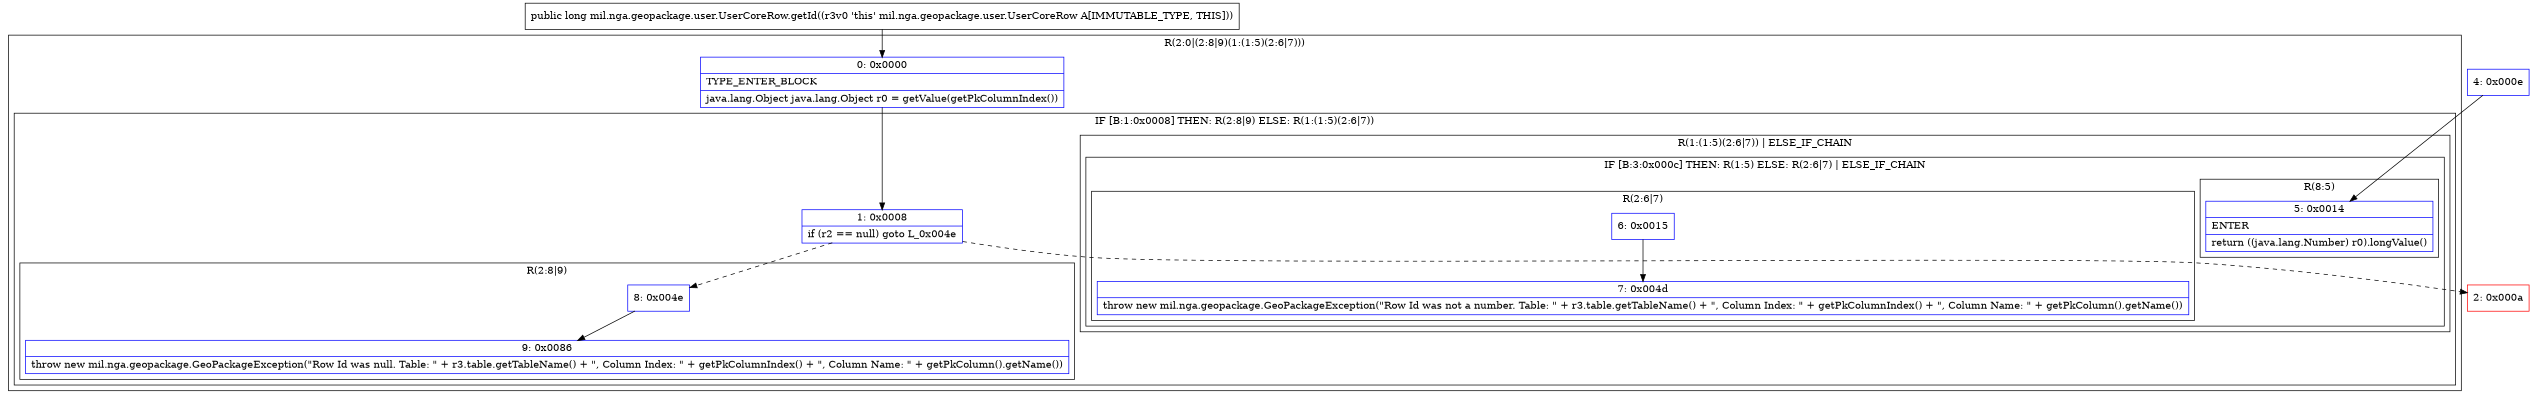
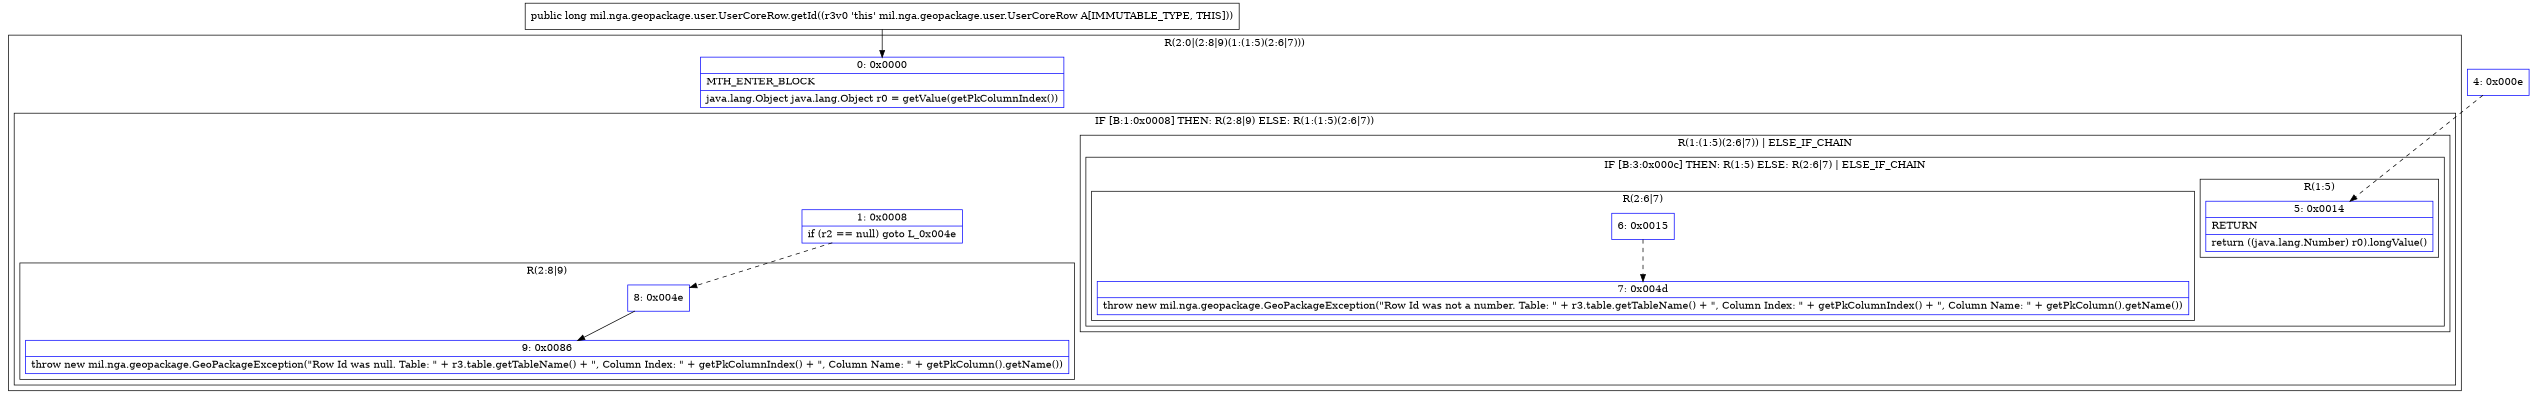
(762, 82) -> (761, 82)
(2419, 146) -> (2419, 146)
(882, 155) -> none
(2319, 187) -> (2319, 187)
(2230, 226) -> (2235, 226)
(1643, 256) -> (1643, 257)
(2498, 298) -> none
